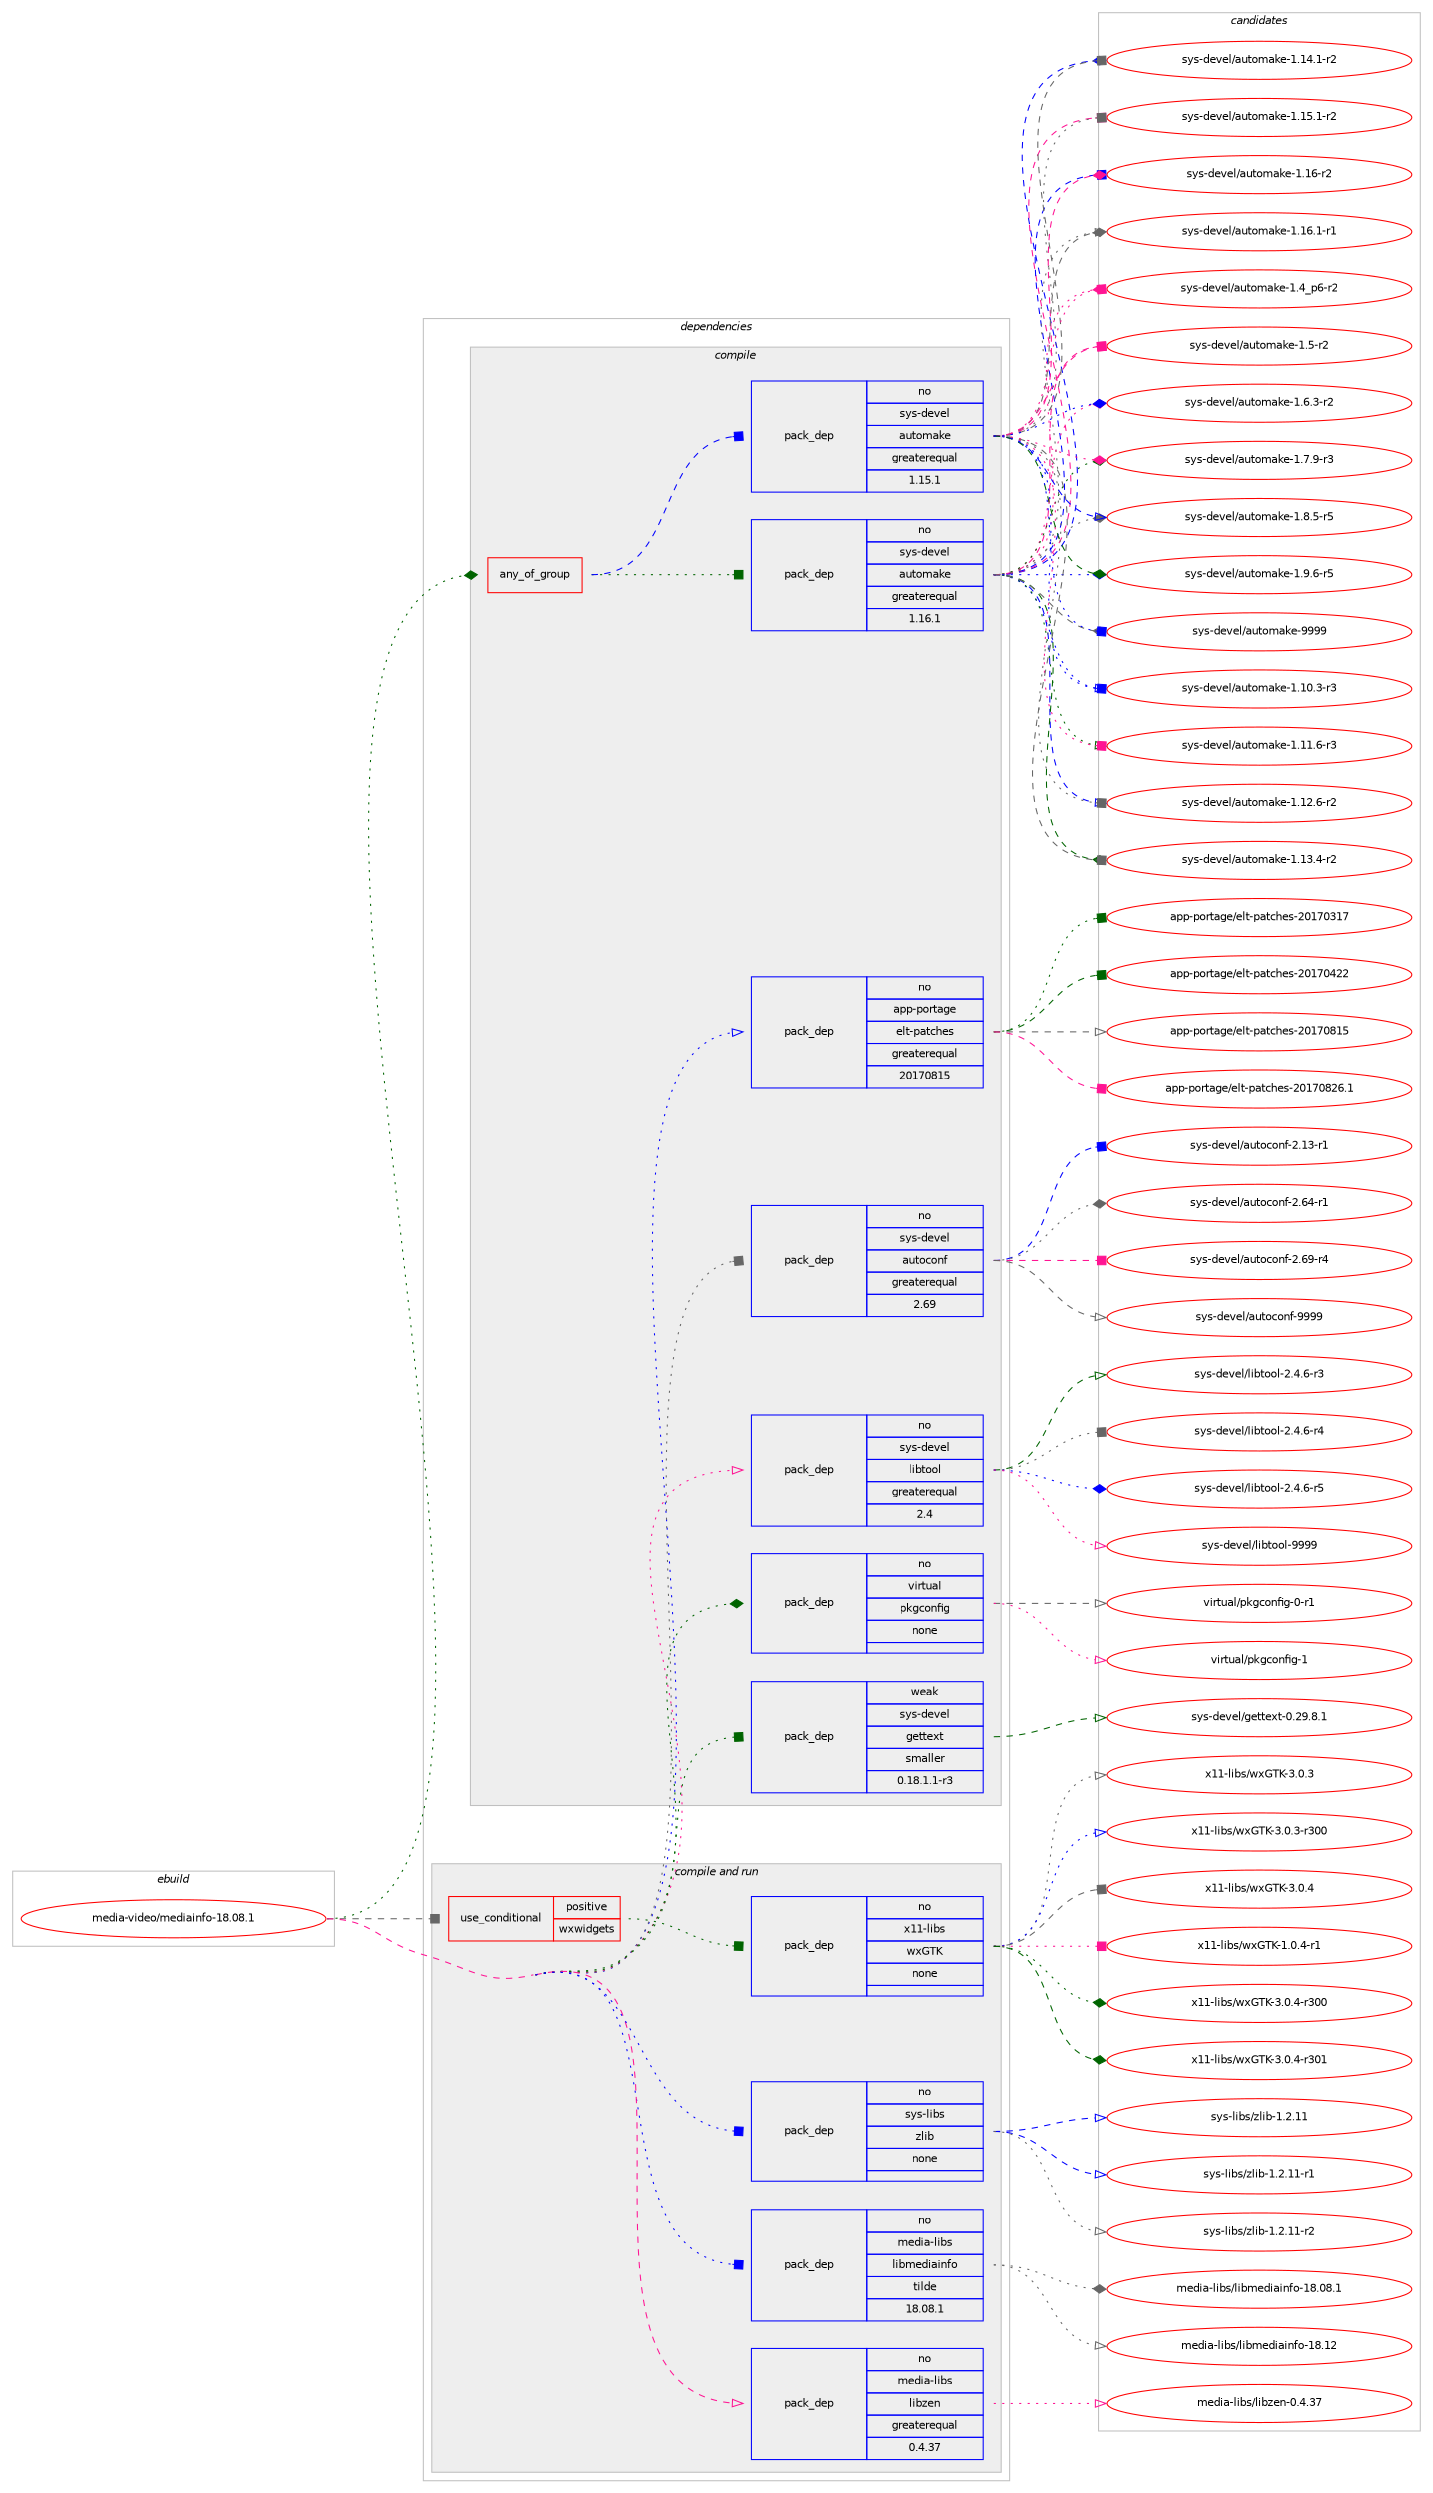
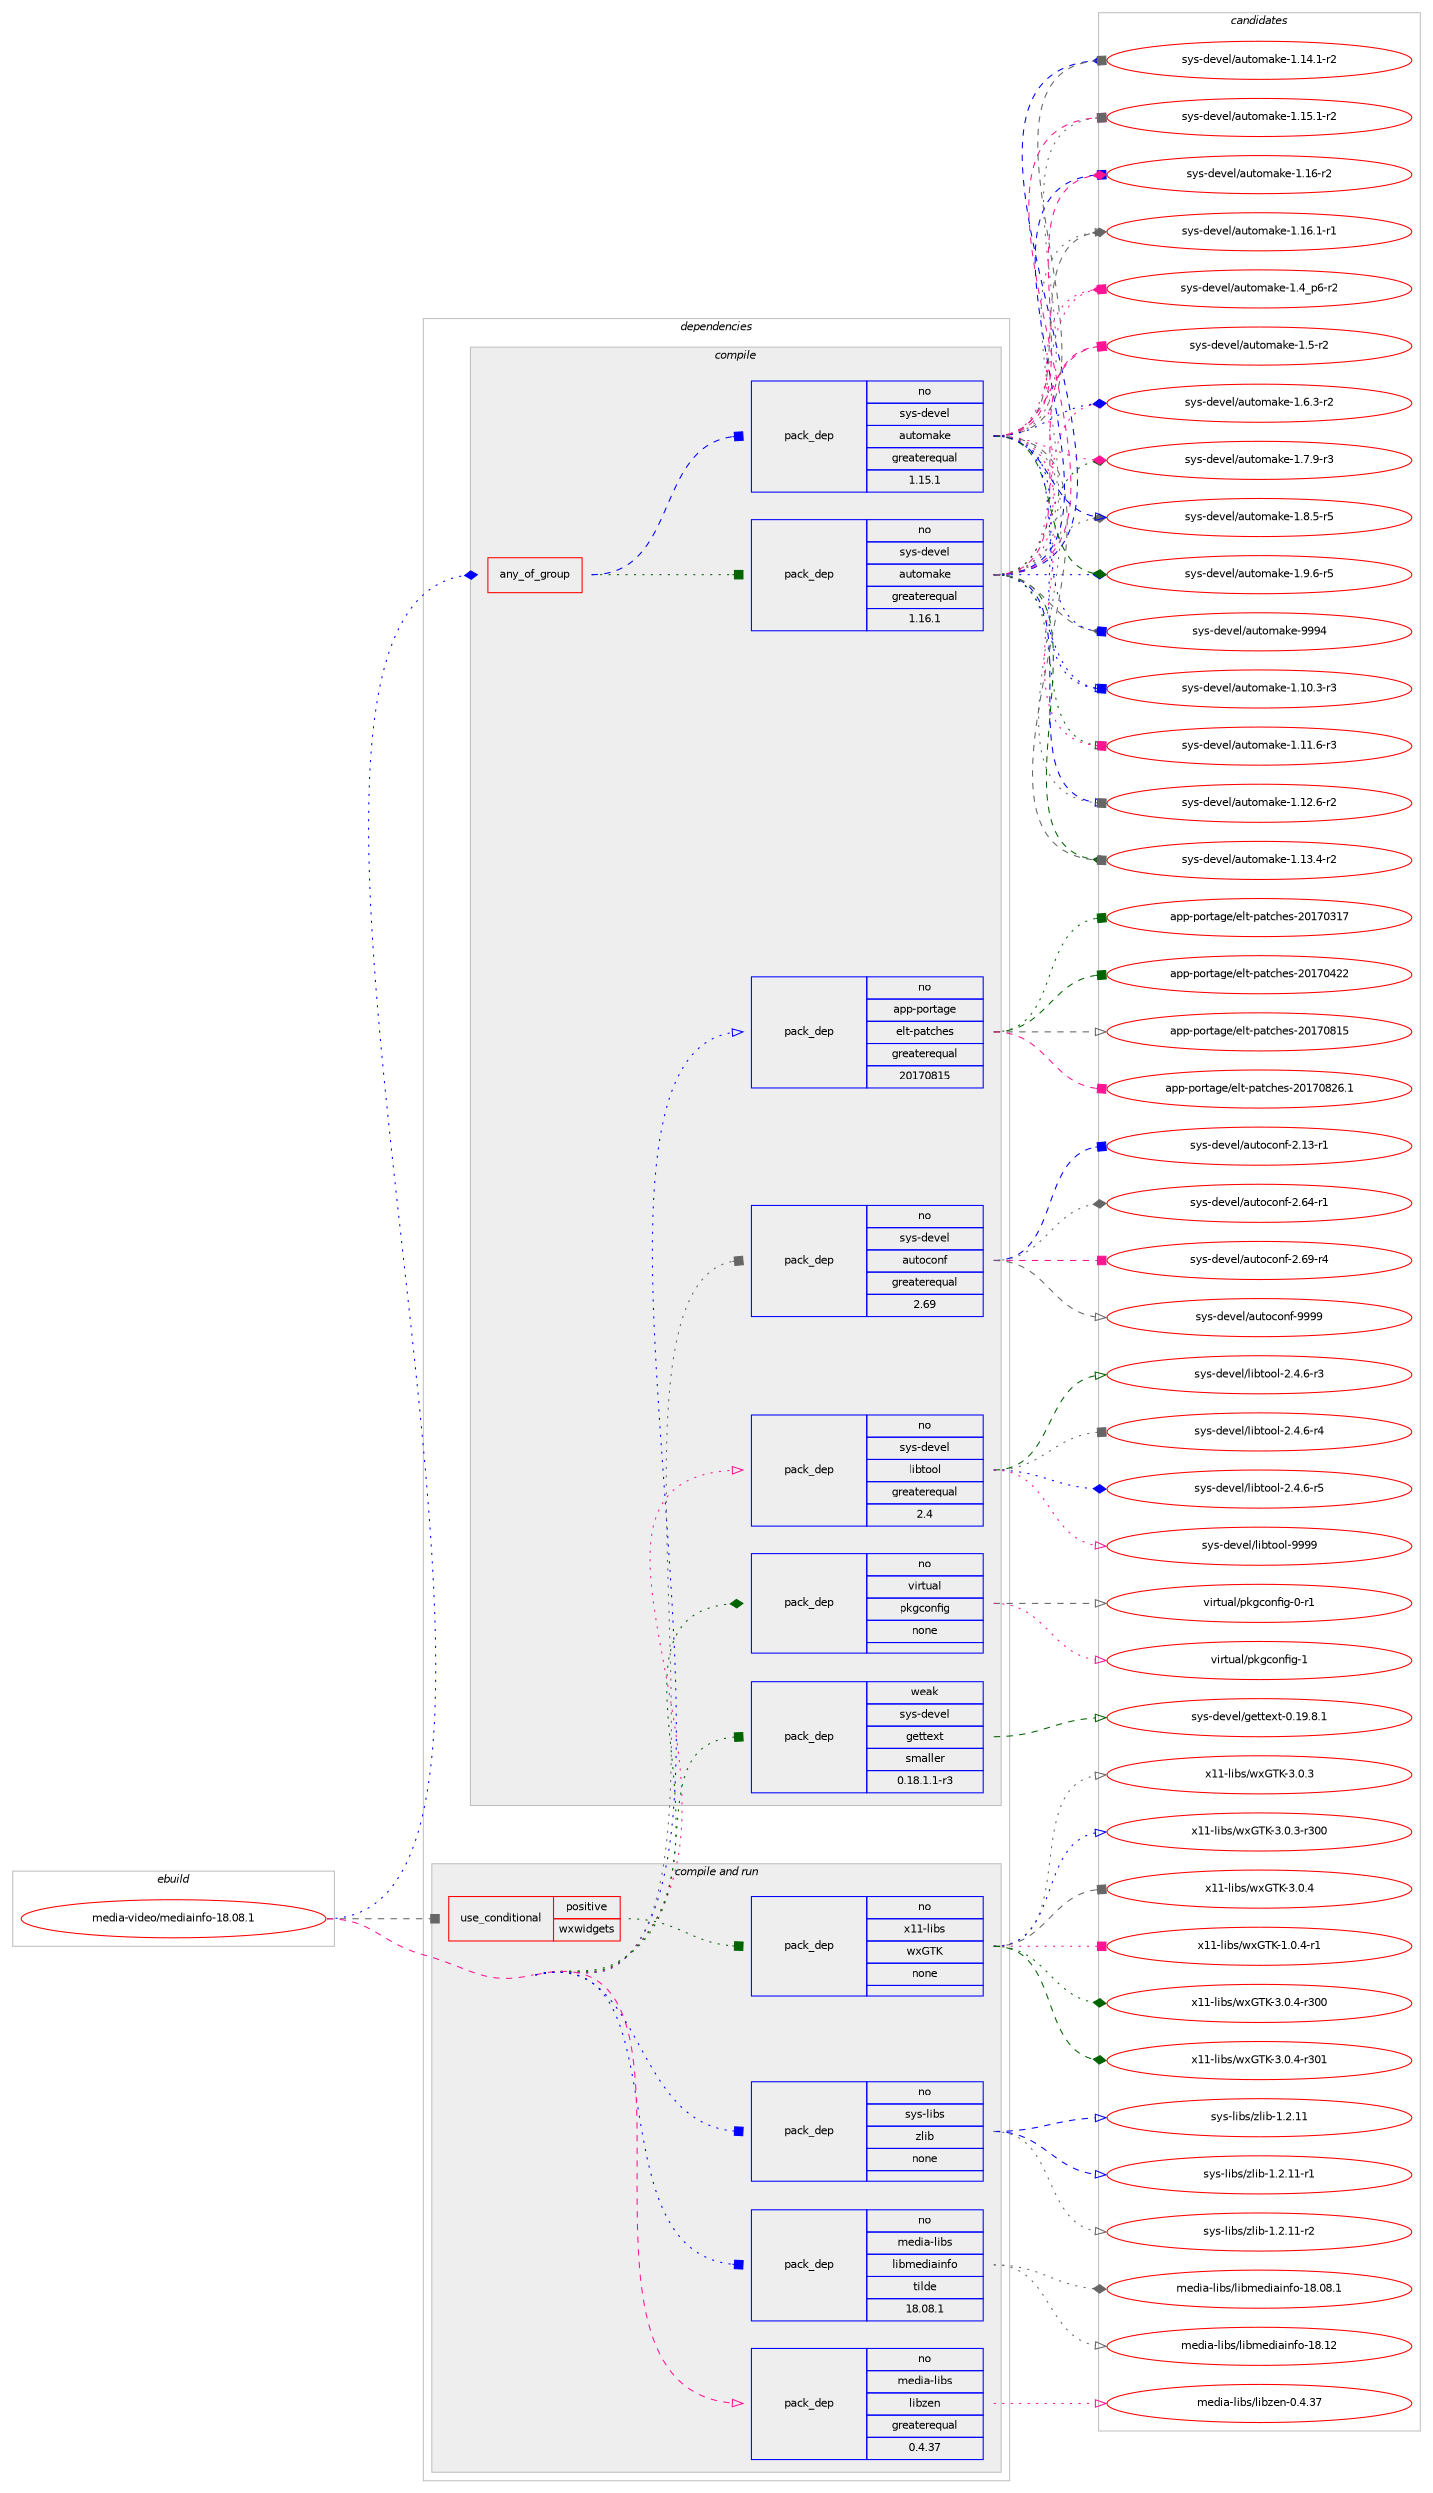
(1259, 632) -> (1259, 632)
(403, 1253) -> (403, 1253)
(1259, 1718) -> (1259, 1718)
